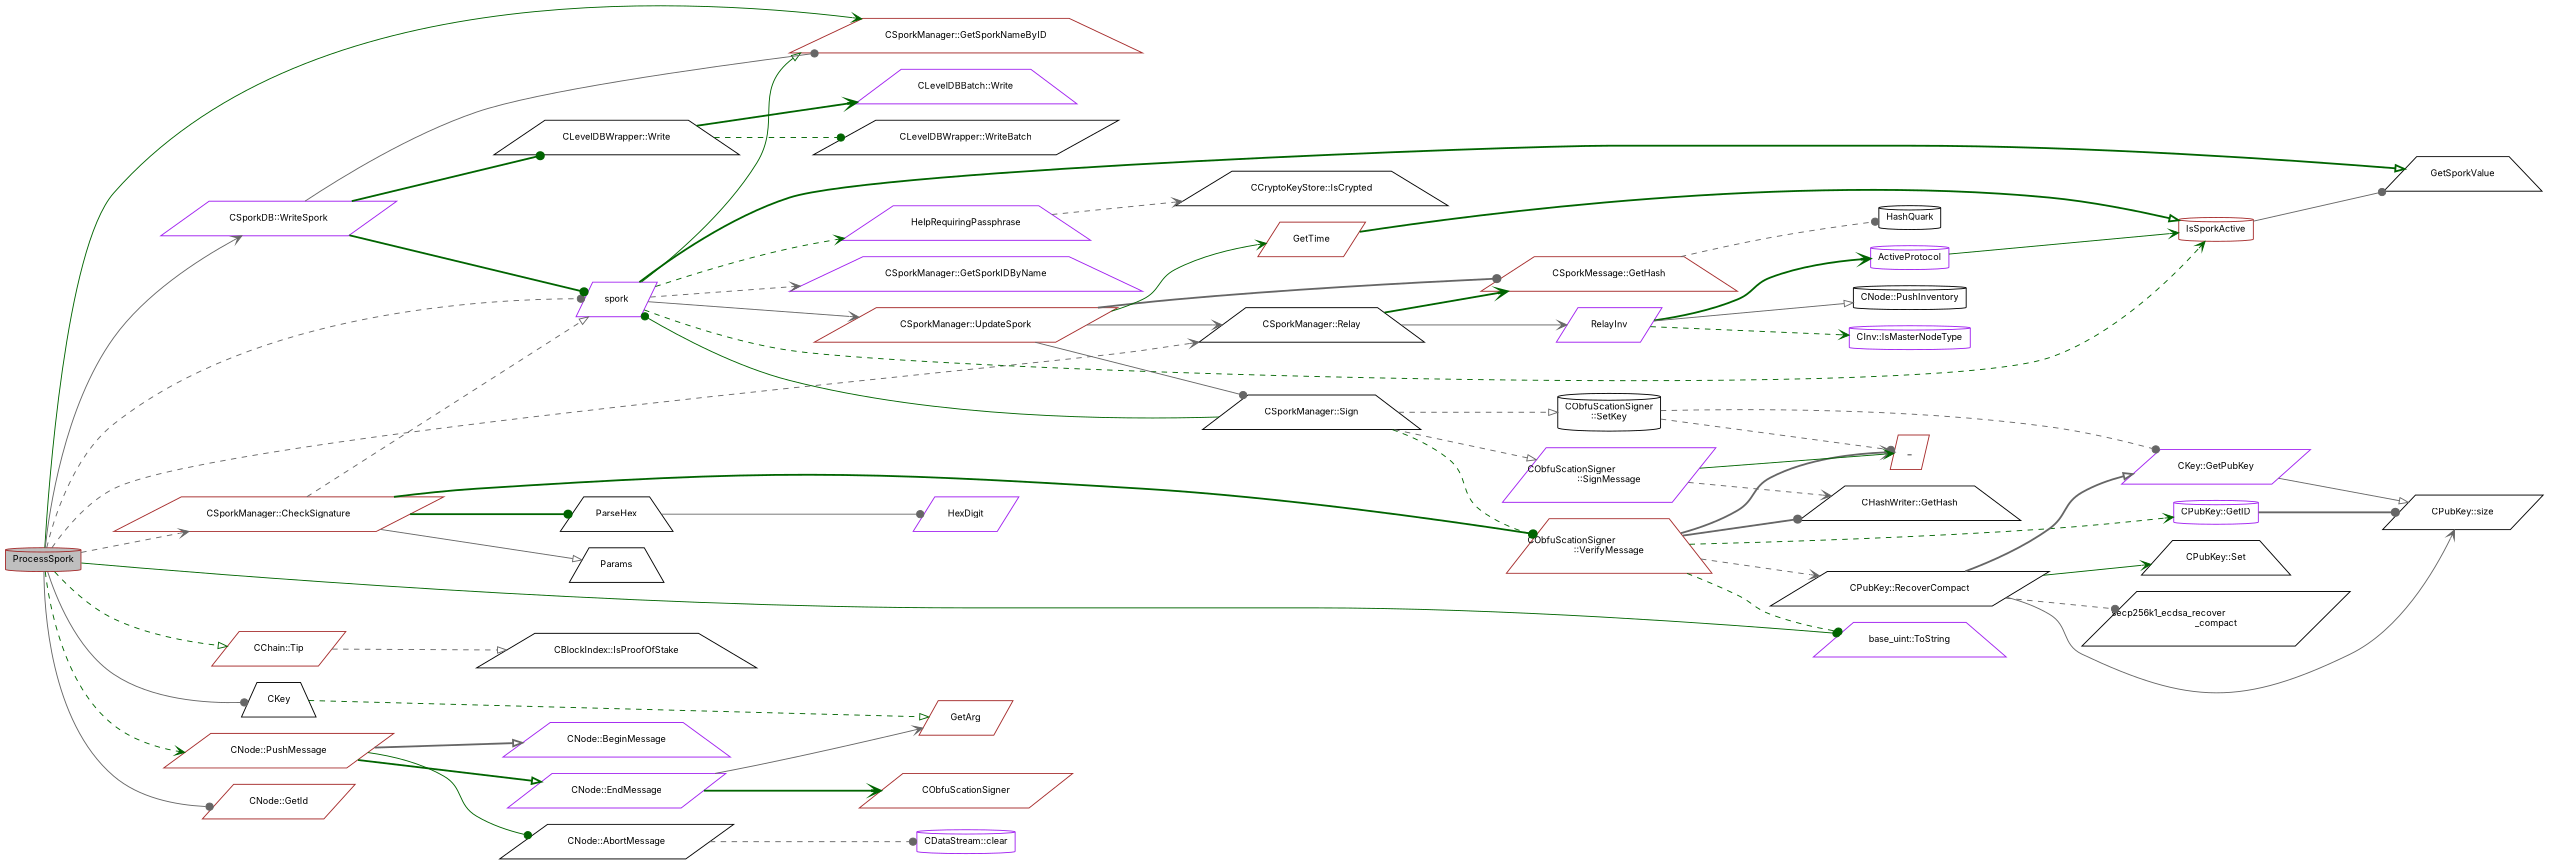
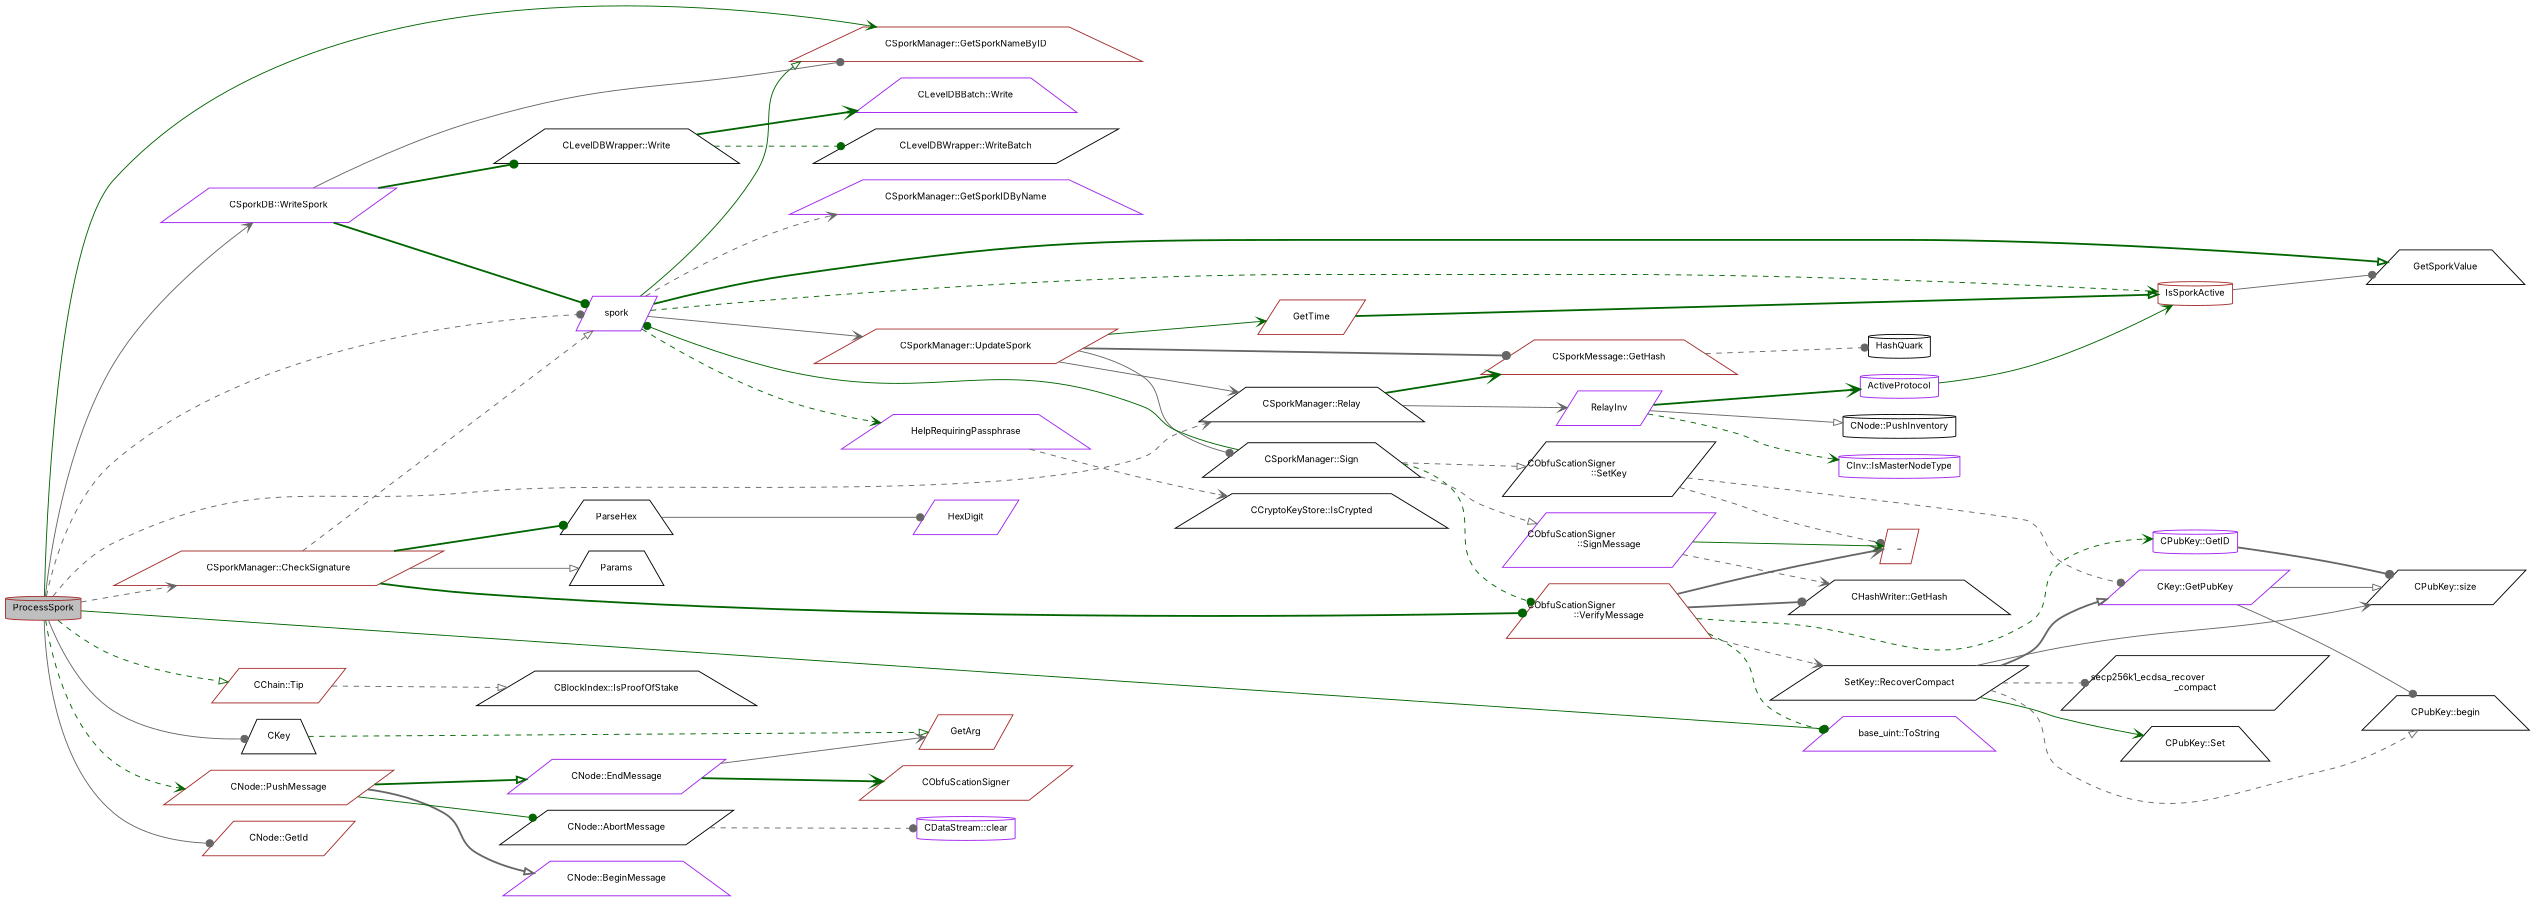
(1609, 412) -> (1609, 469)
(1910, 589) -> (1899, 683)
none -> (2446, 713)
